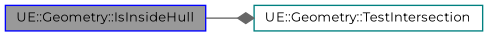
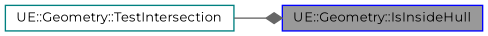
(222, 18) -> (250, 18)
